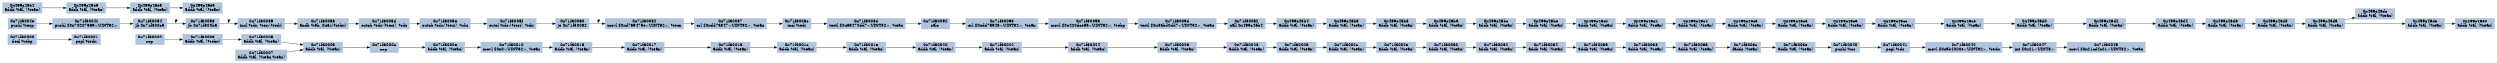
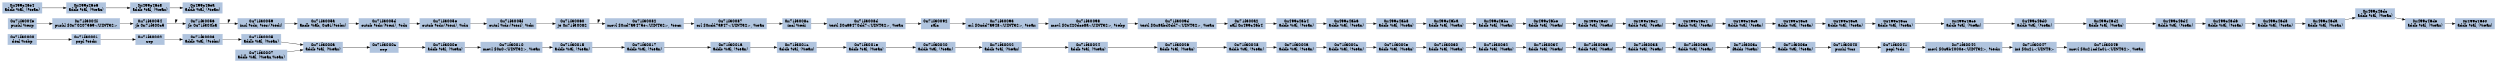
(2374, 24) -> (2399, 18)
none -> (117, 39)
